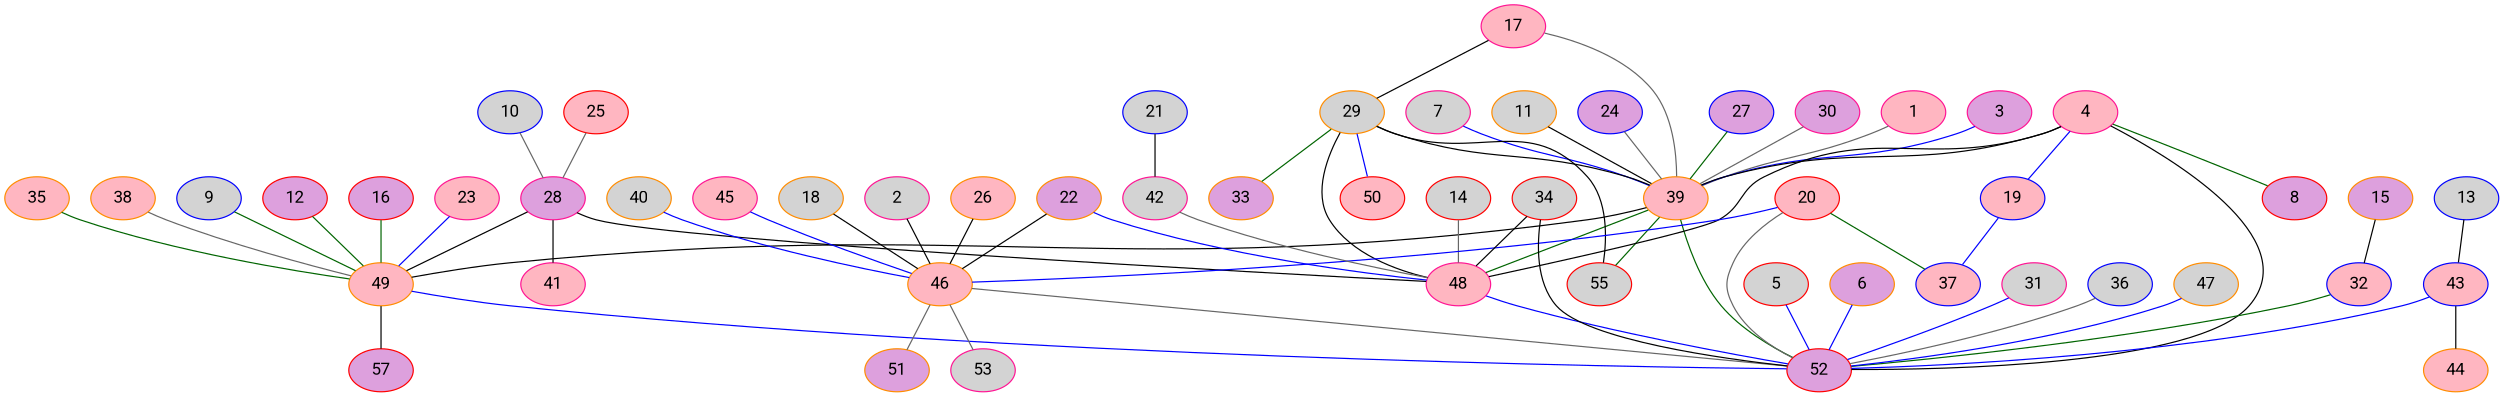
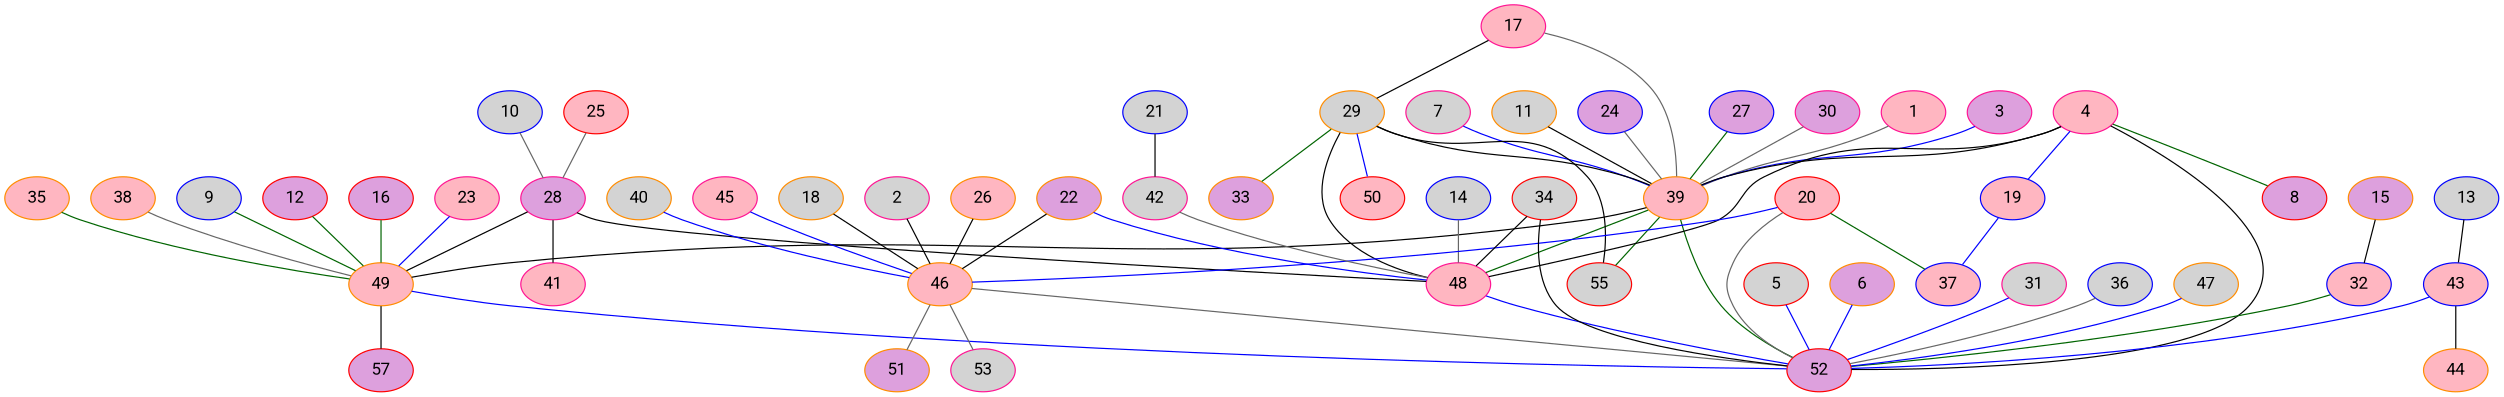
(1458, 198) -> (1458, 198)
